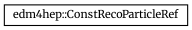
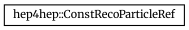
(96, 15) -> (94, 15)
